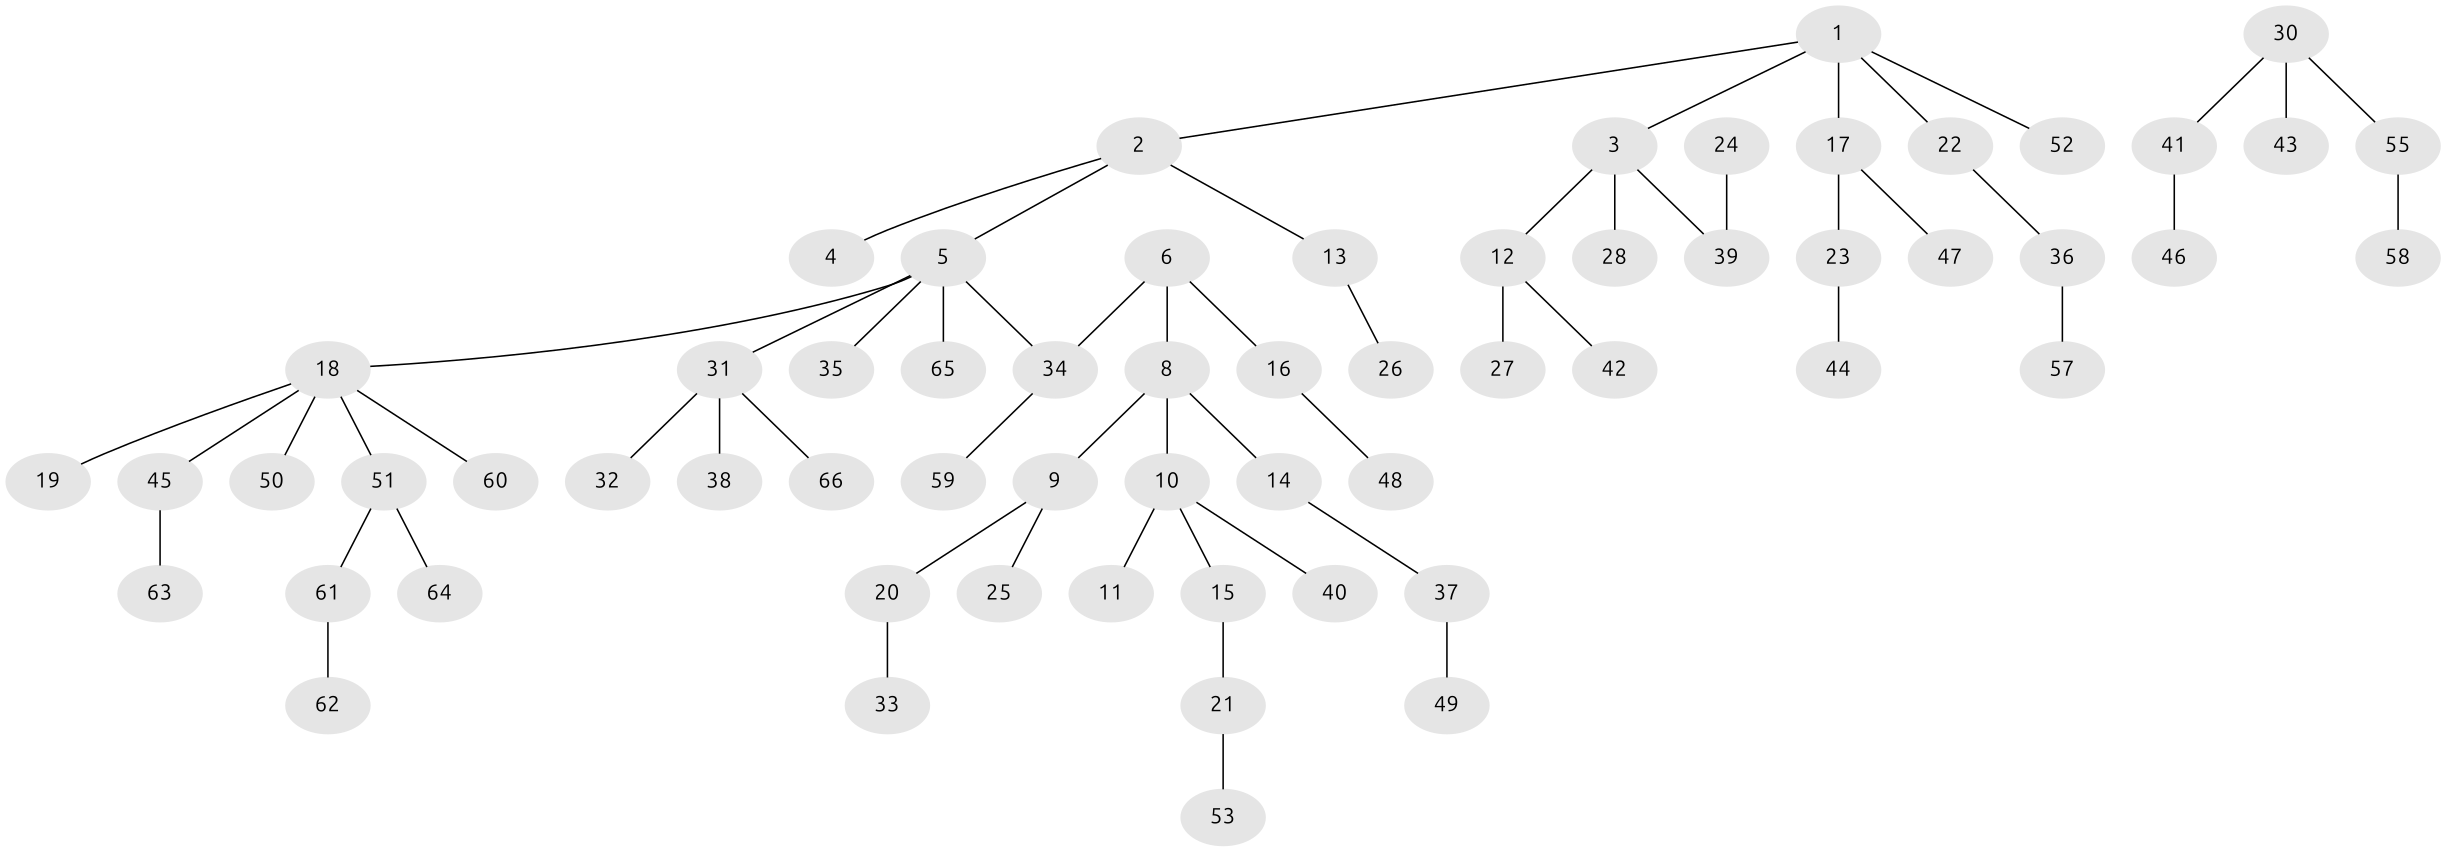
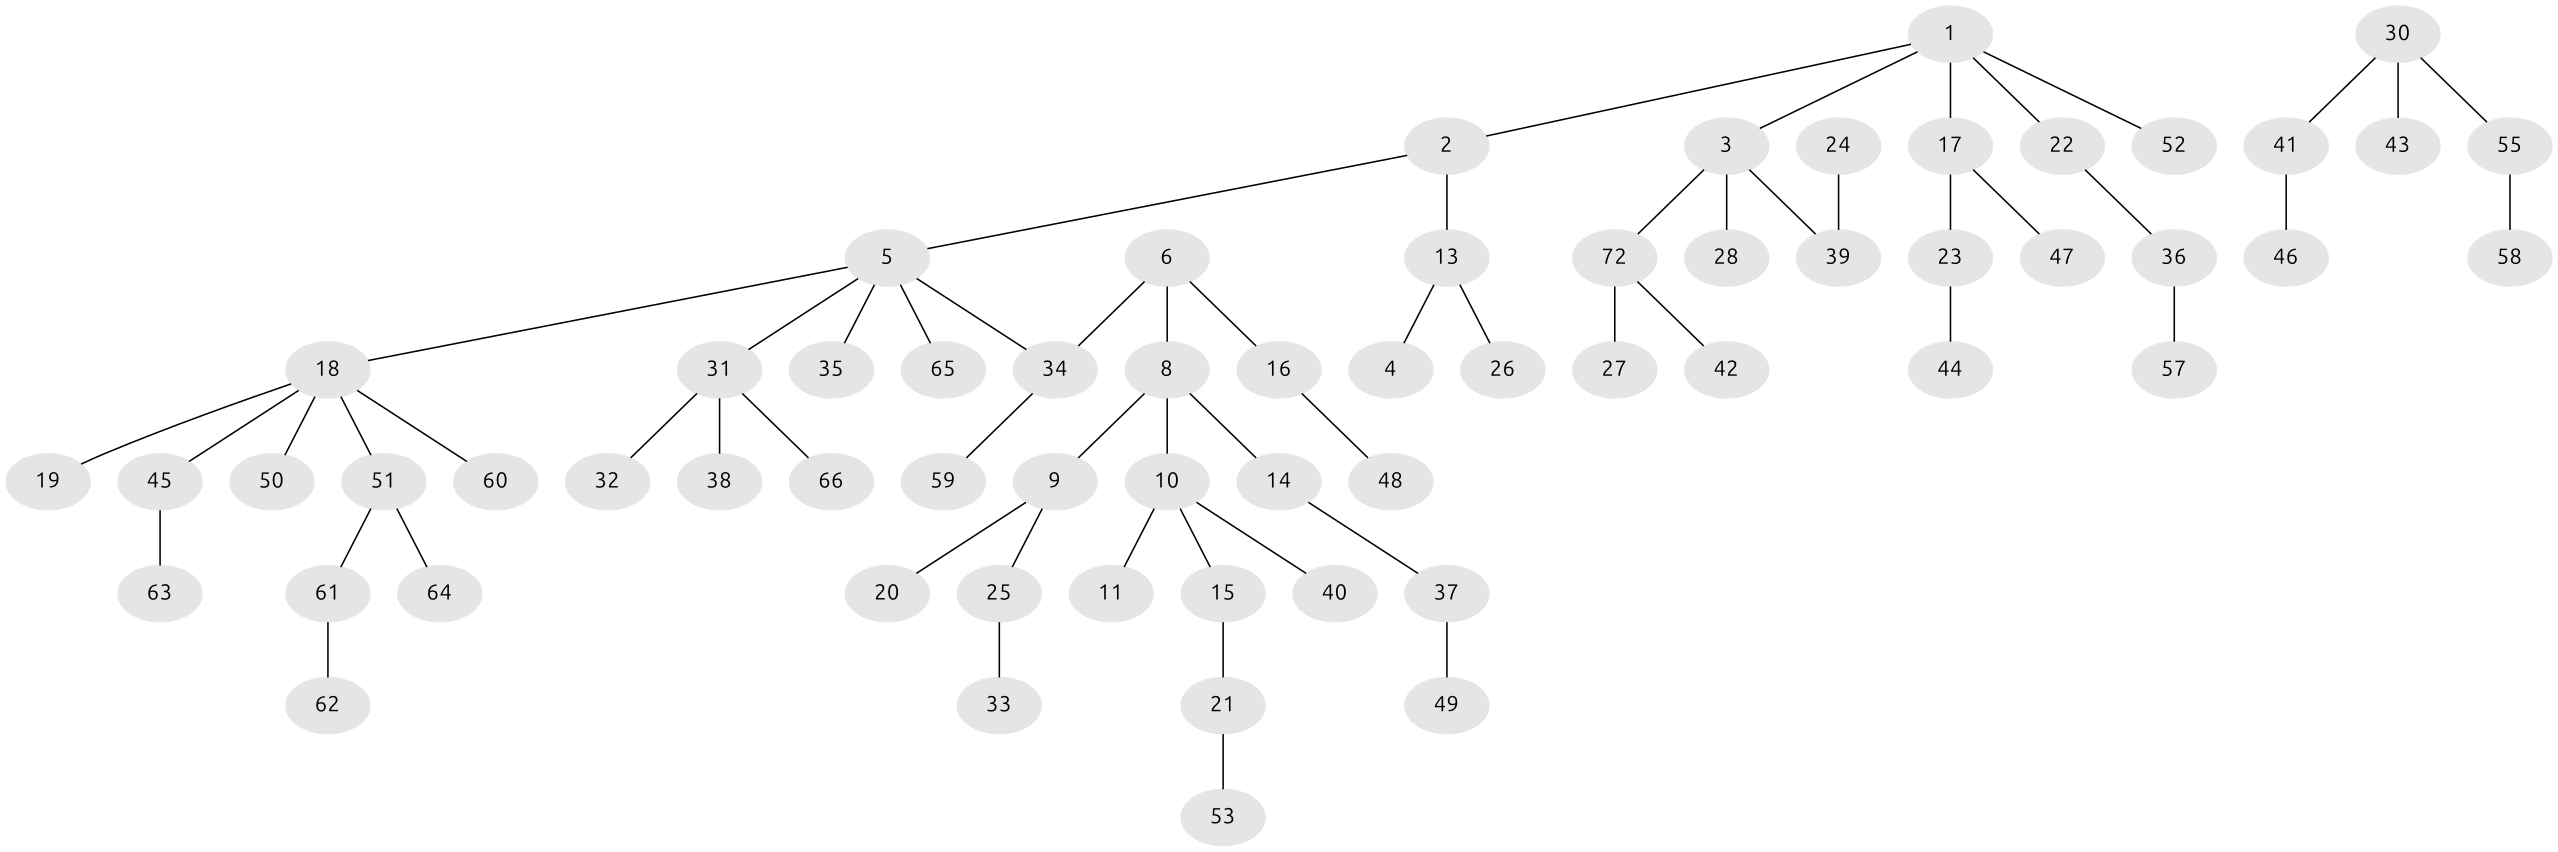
(982, 196) -> (1419, 314)
(1503, 258) -> (1615, 258)
(887, 650) -> (999, 650)
